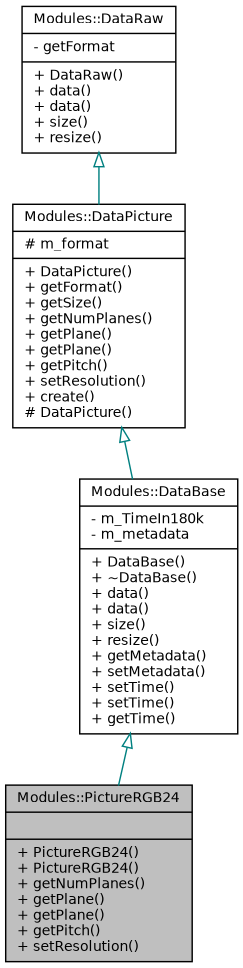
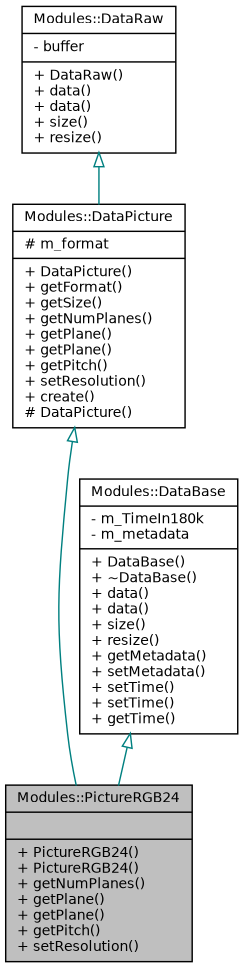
(75, 47) -> (59, 47)
(129, 460) -> (59, 614)
